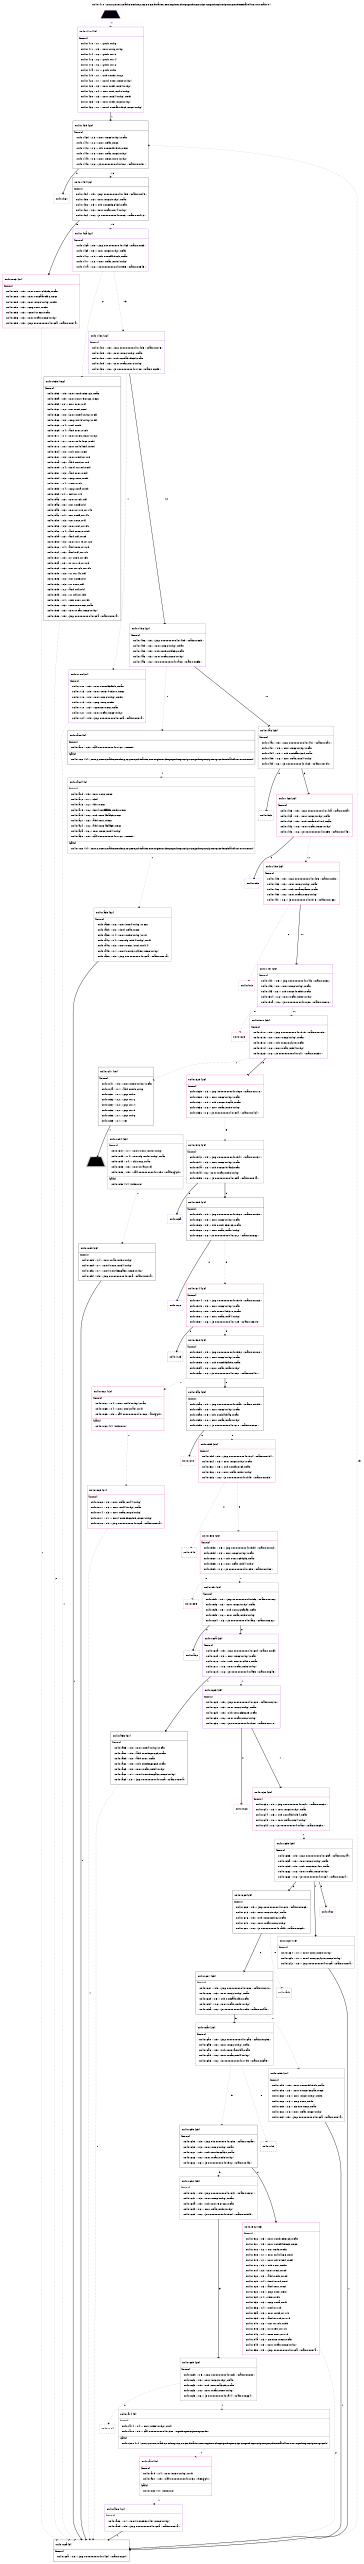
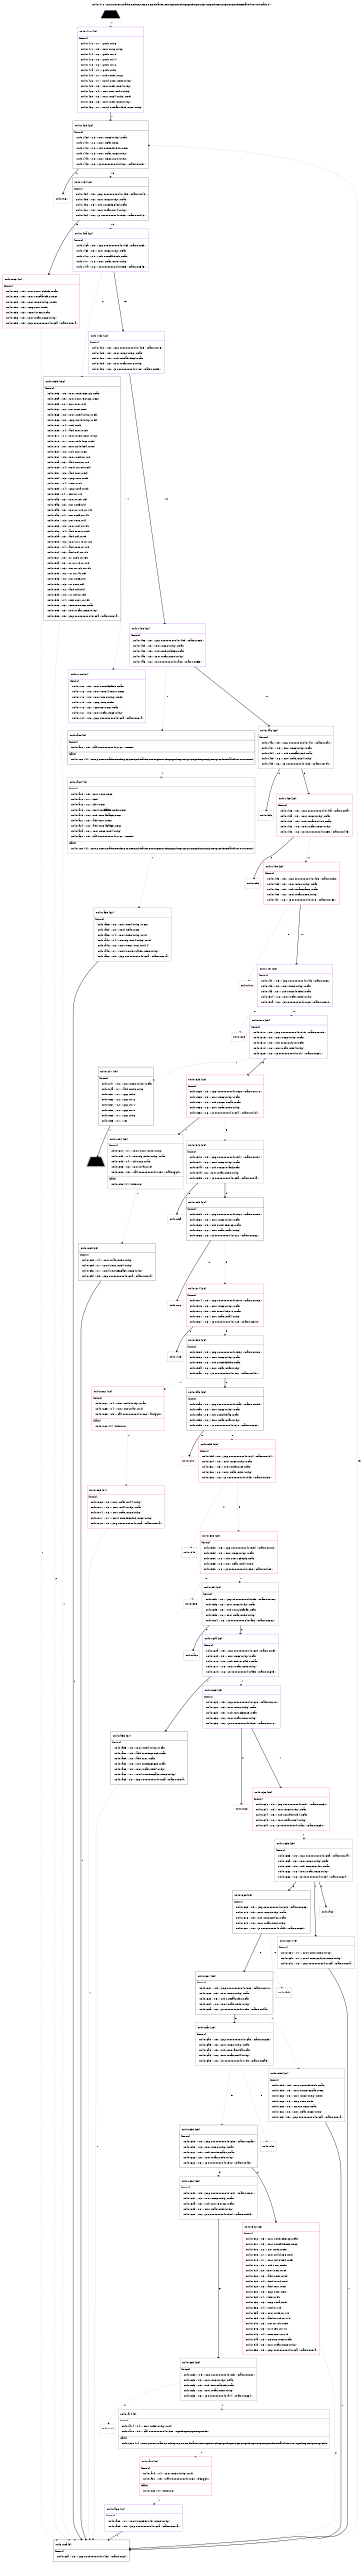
(118, 301) -> (118, 301)
none -> (189, 1126)
